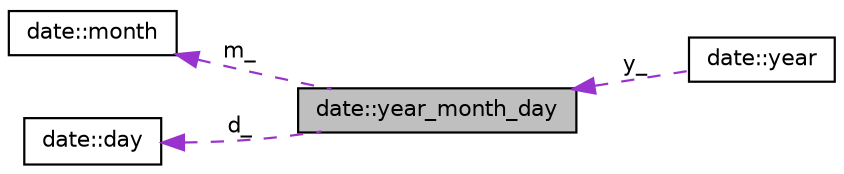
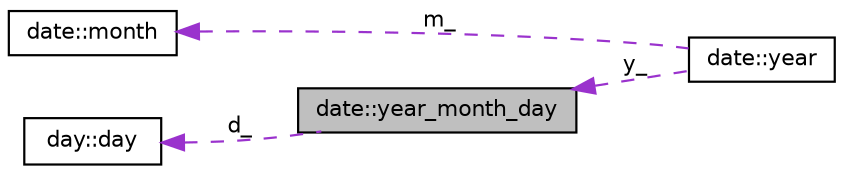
(264, 75) -> (444, 34)
(93, 141) -> (93, 141)
